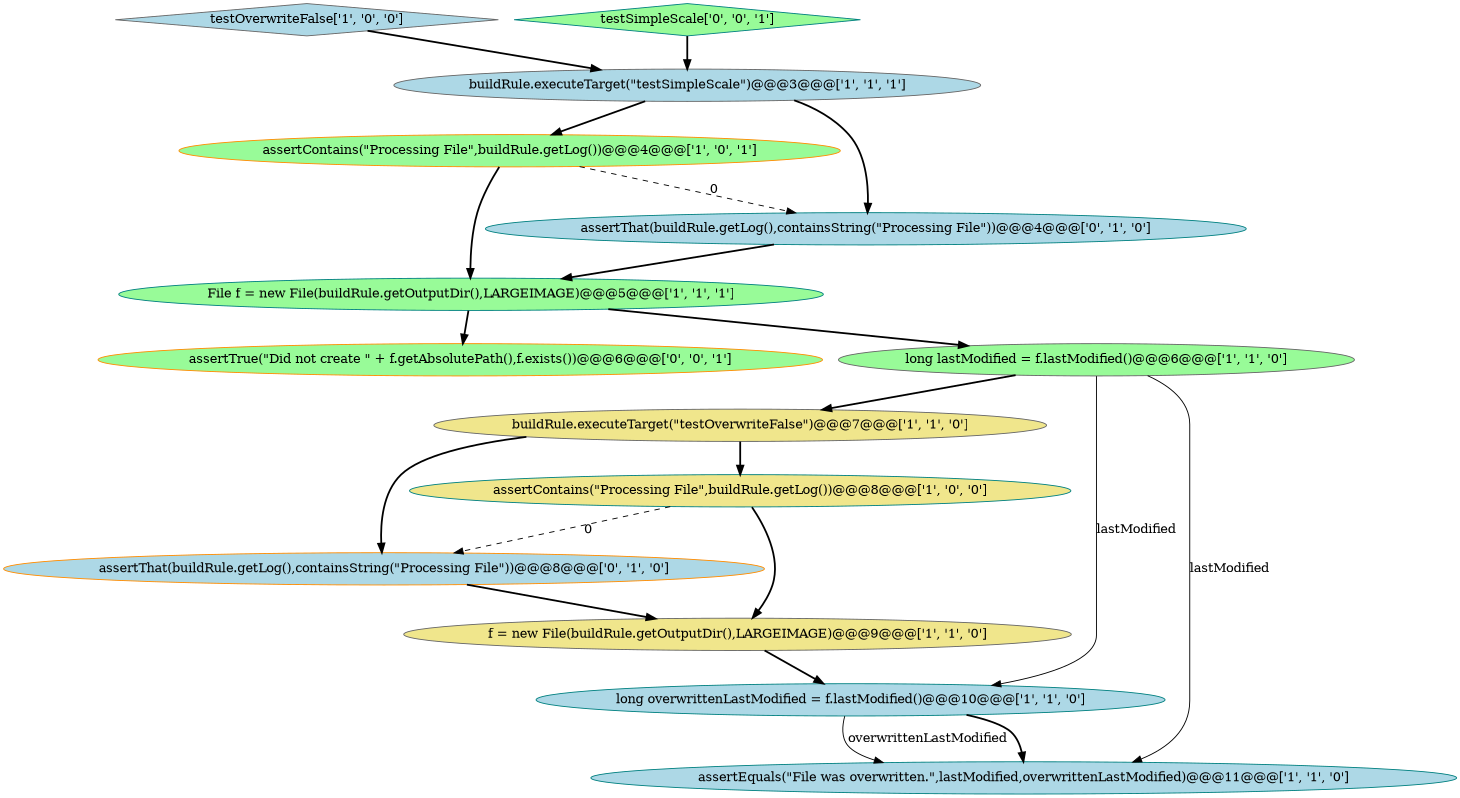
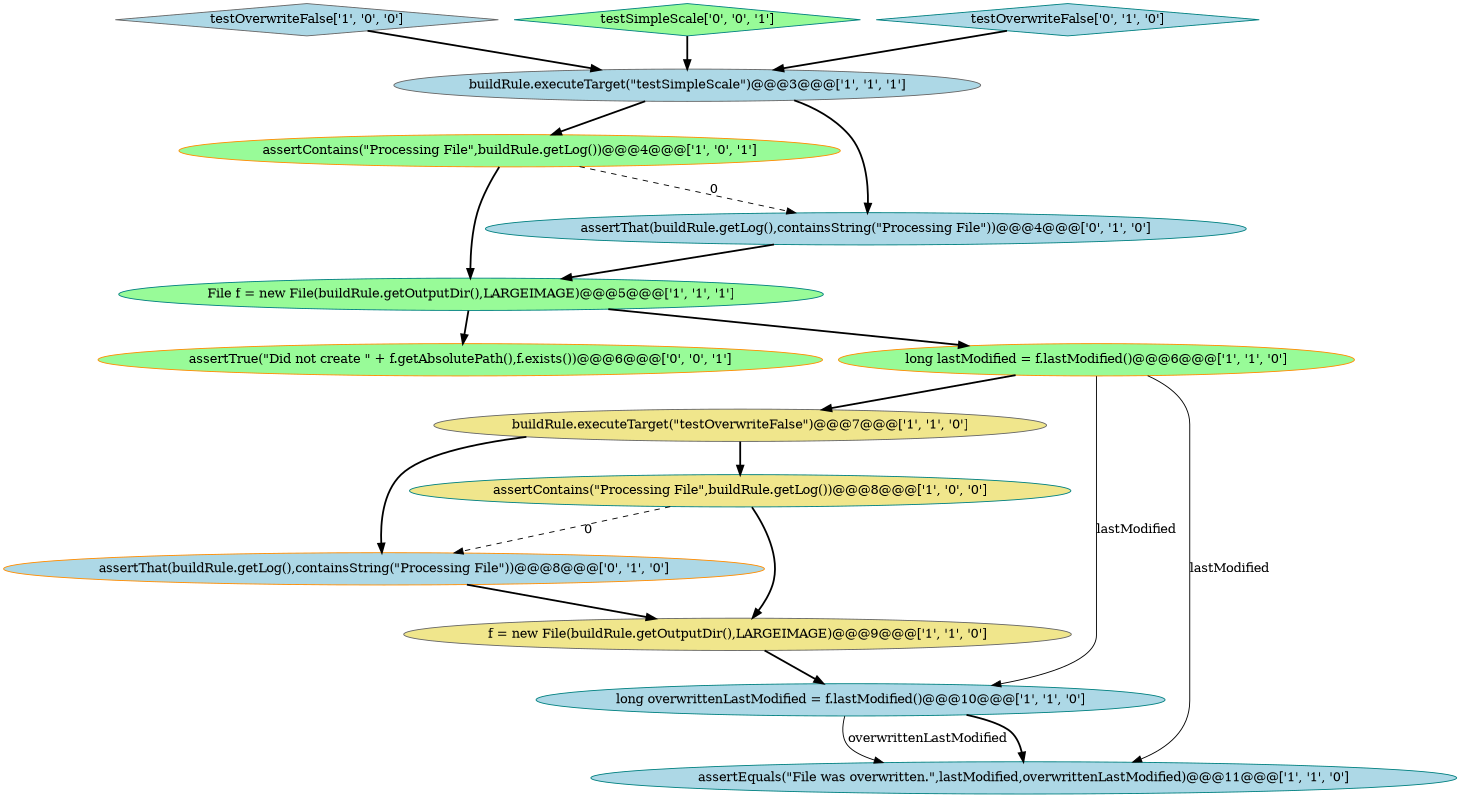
none -> (1068, 20)
(1096, 360) -> (1096, 360)
